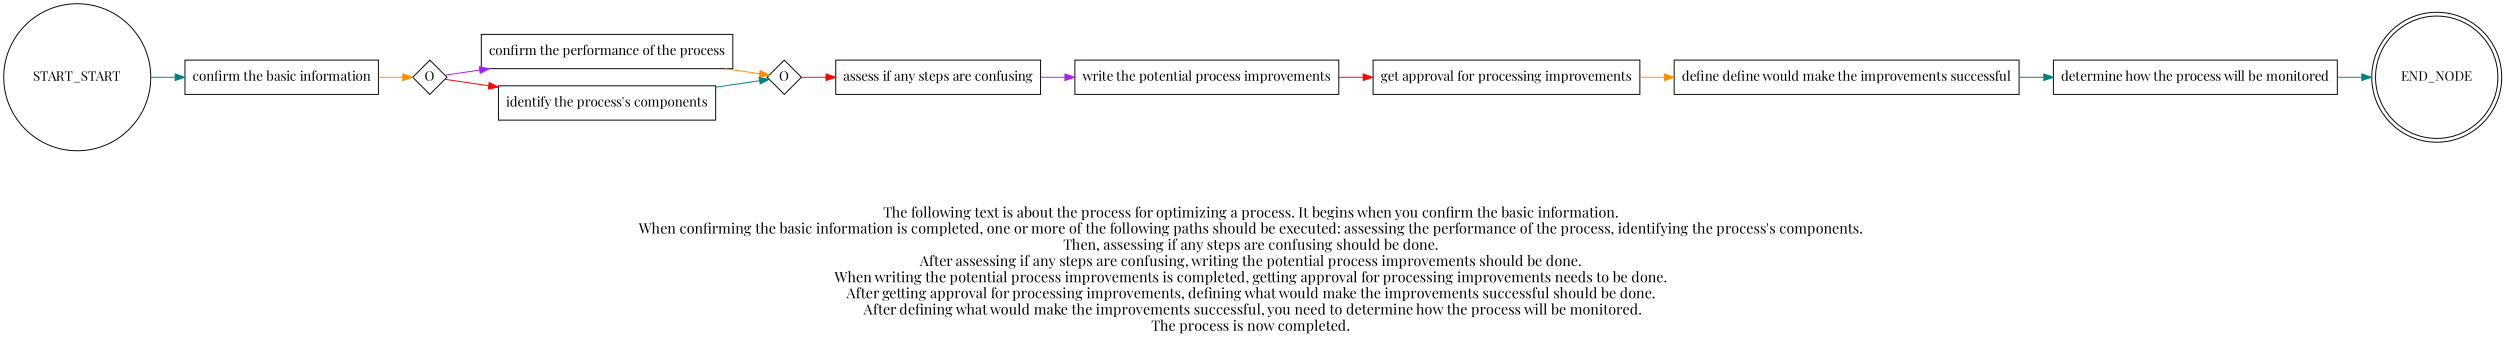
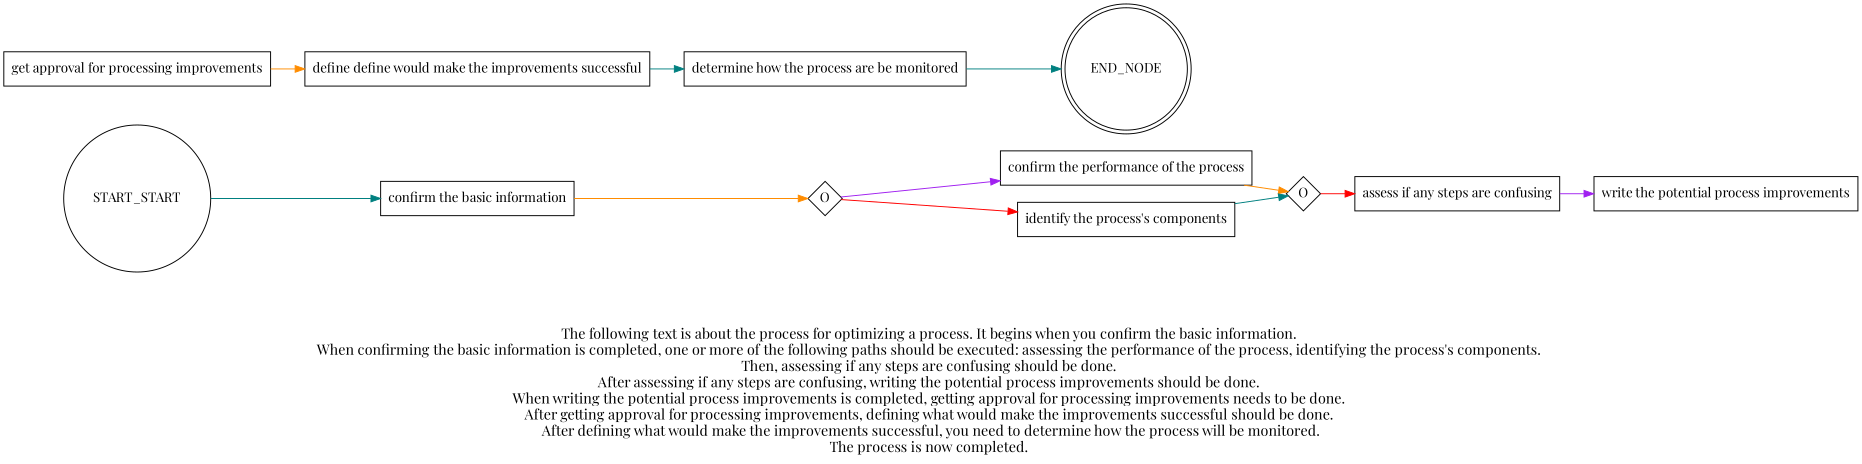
(1351, 77) -> none
(2195, 77) -> (825, 69)
